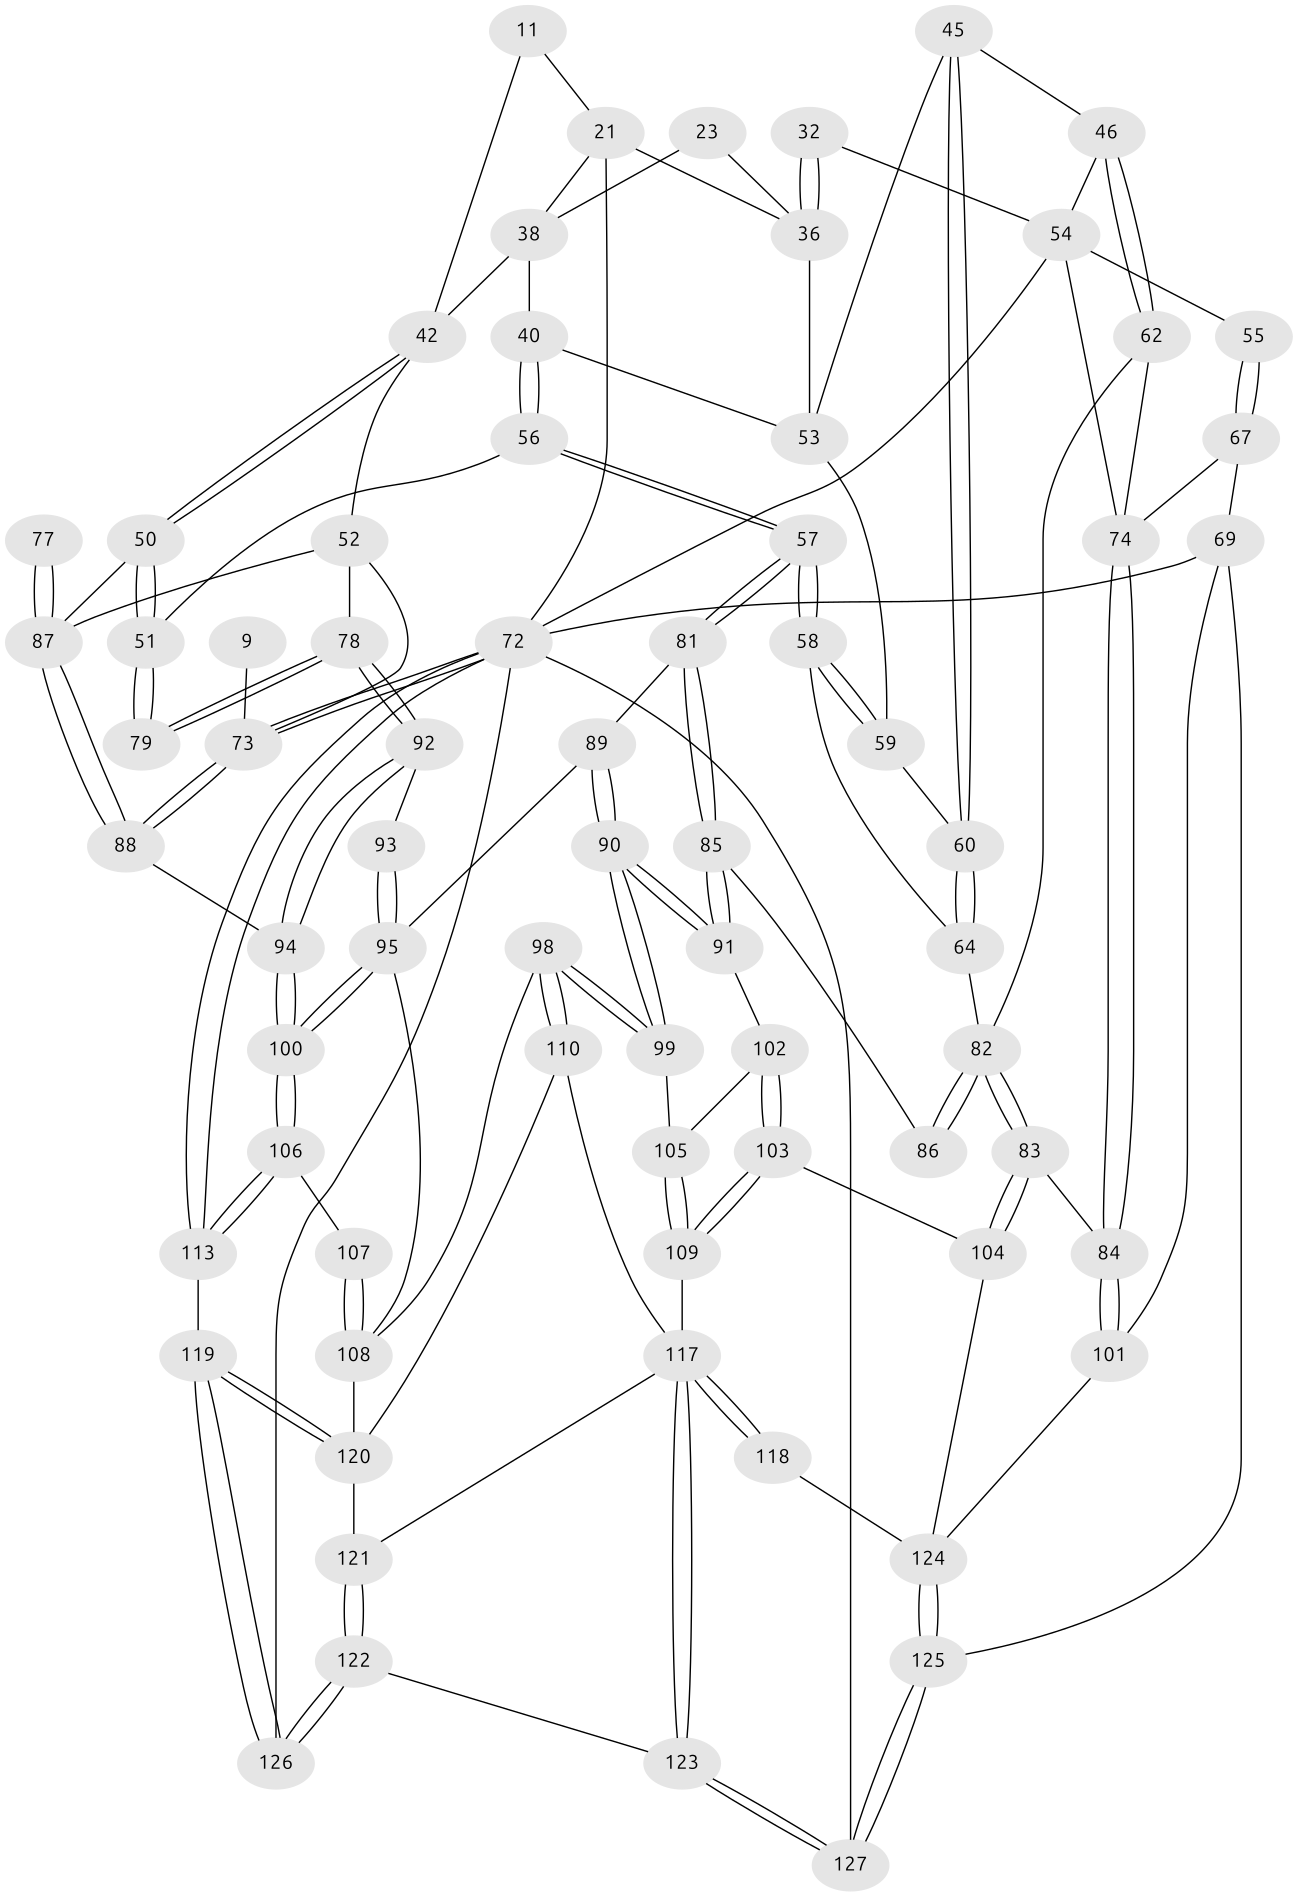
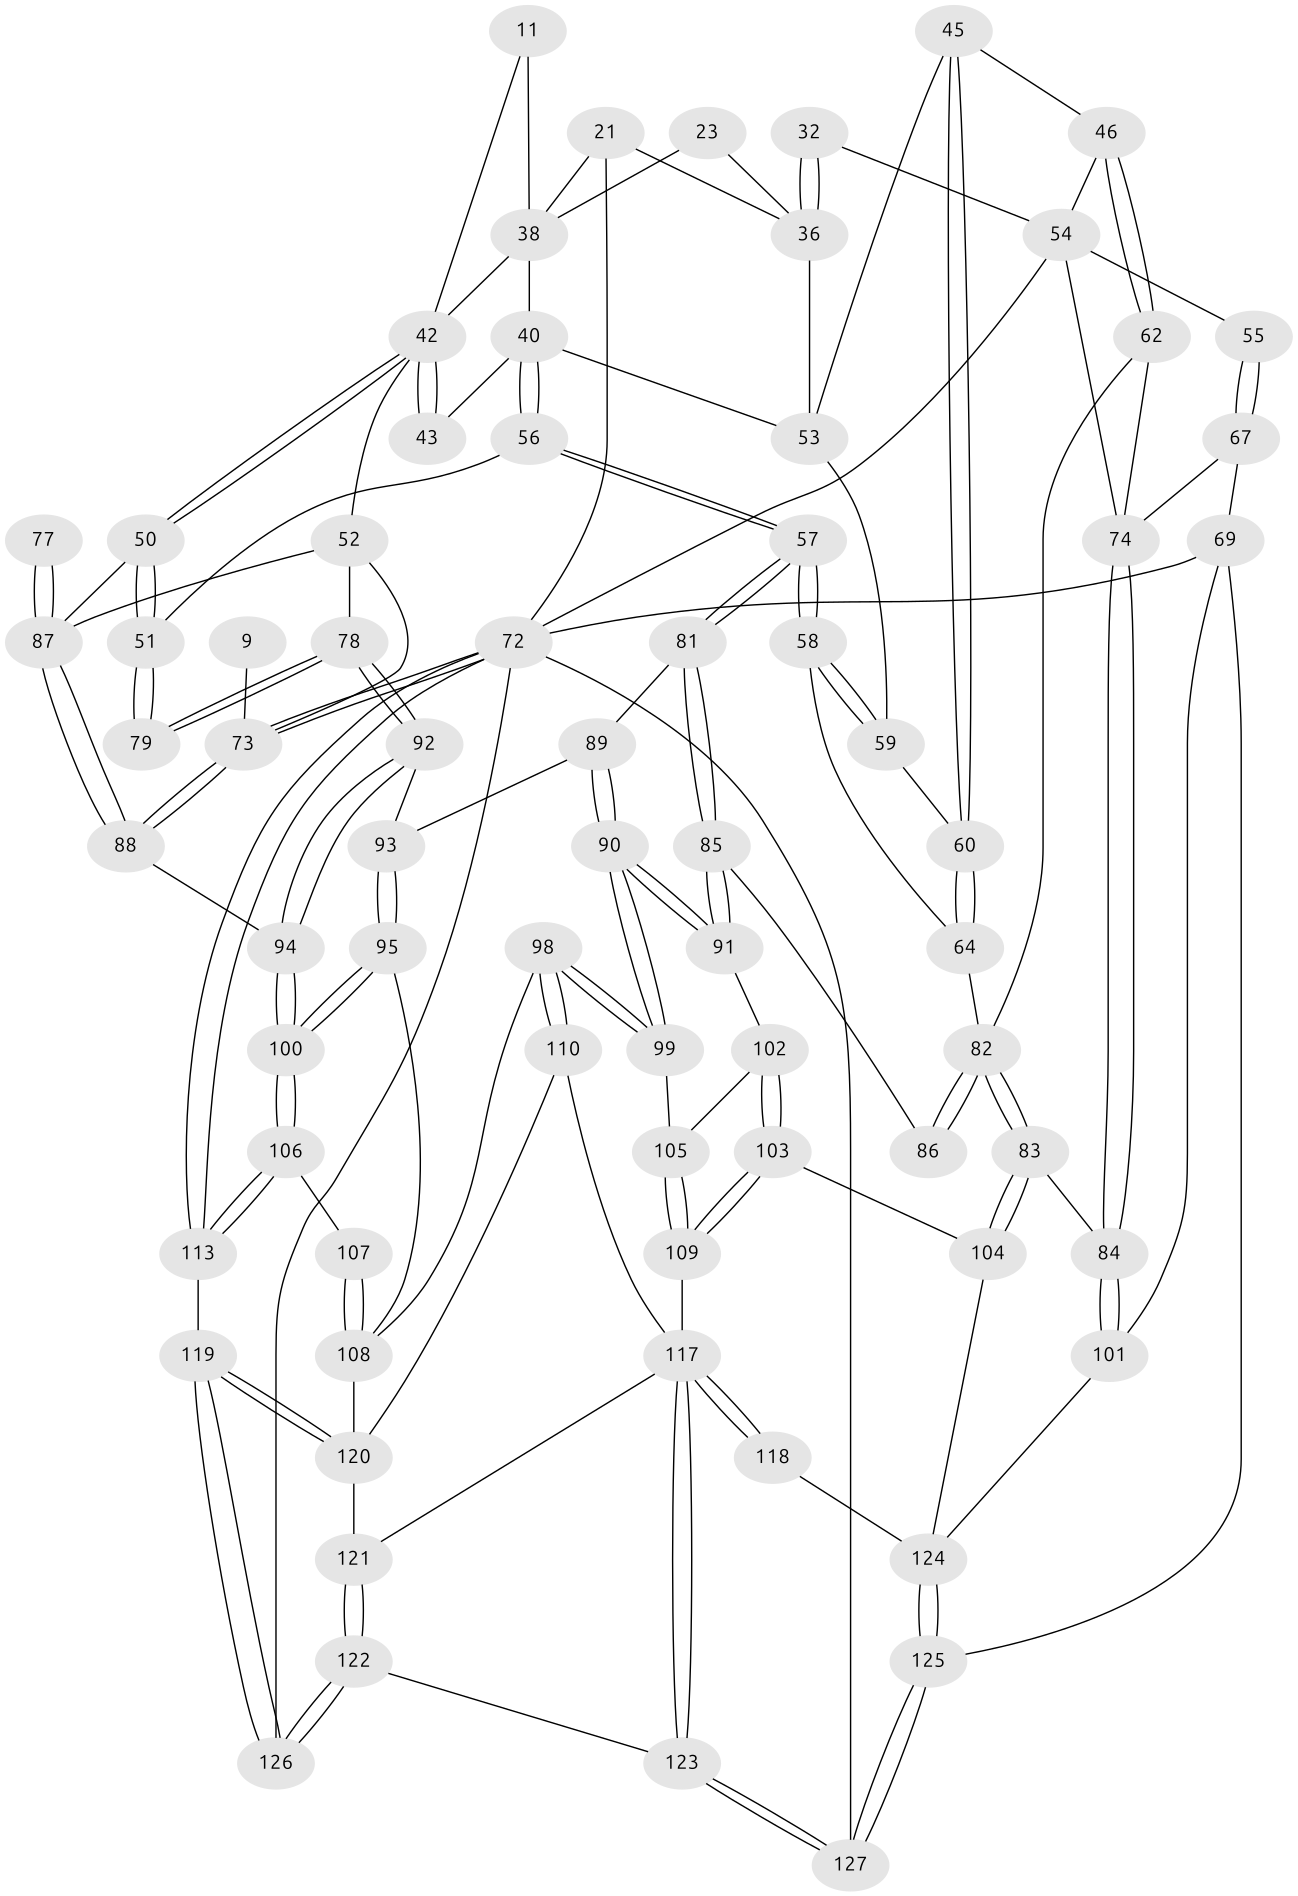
(567, 82) -> (529, 133)
none -> (427, 439)
(493, 846) -> (500, 792)
